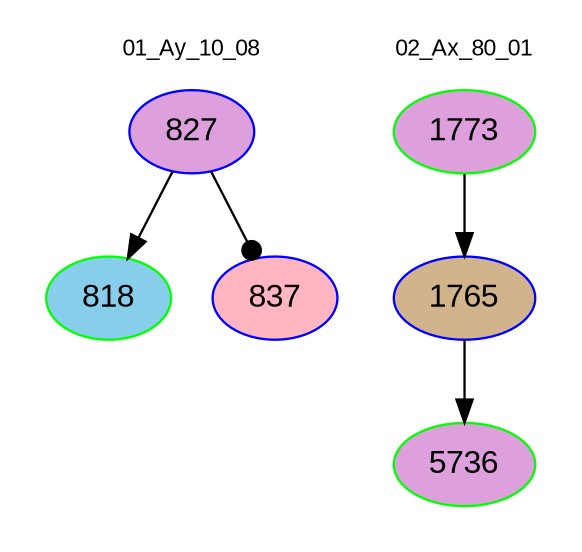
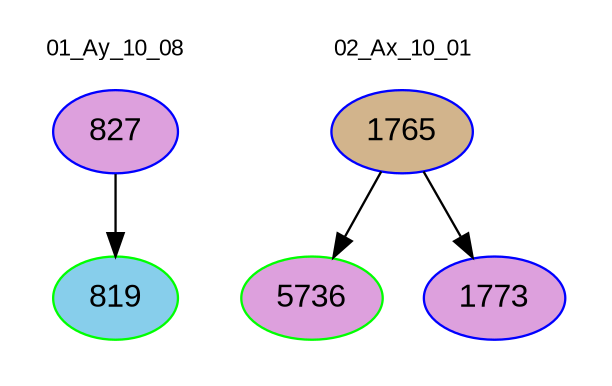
(465, 50) -> (403, 50)
(465, 132) -> (495, 298)
(465, 204) -> (442, 204)
(109, 298) -> (116, 298)
(275, 298) -> none
